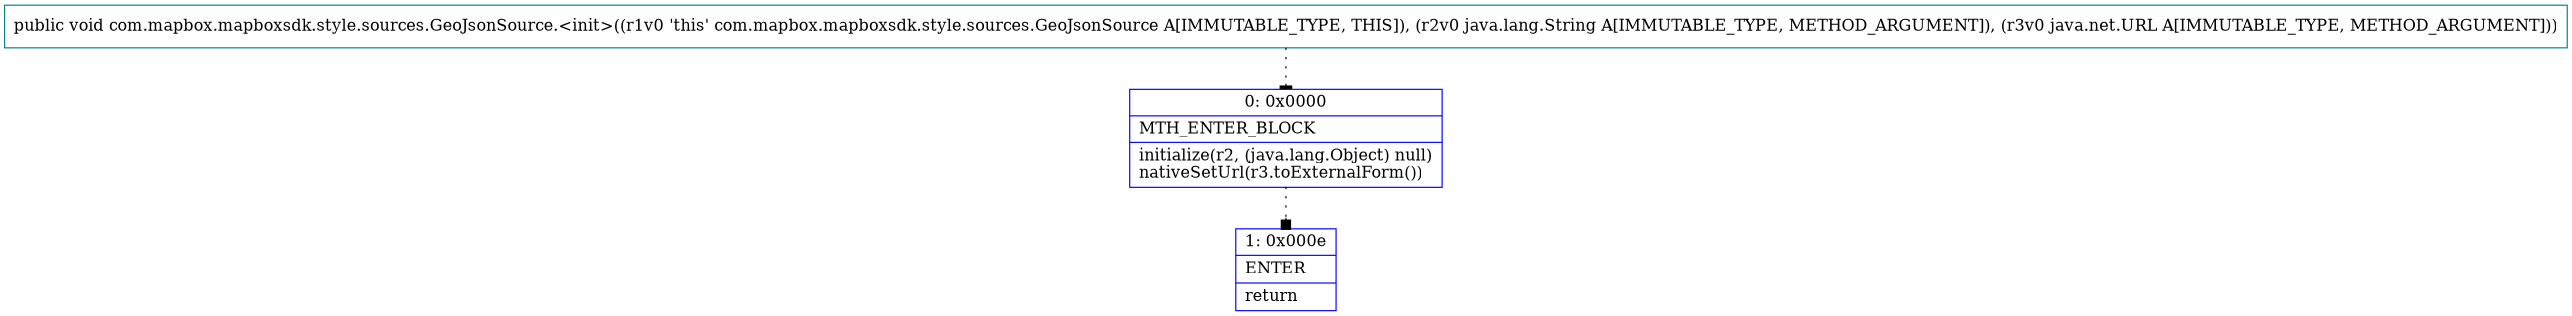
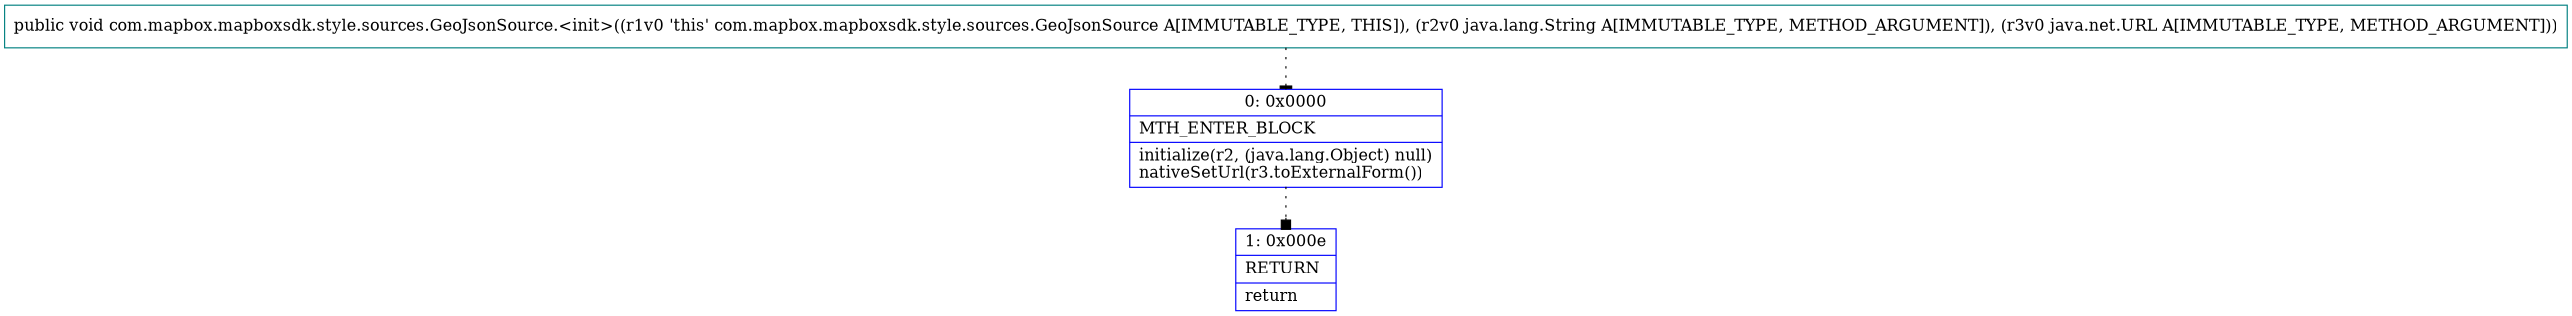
(1276, 269) -> (1282, 269)
